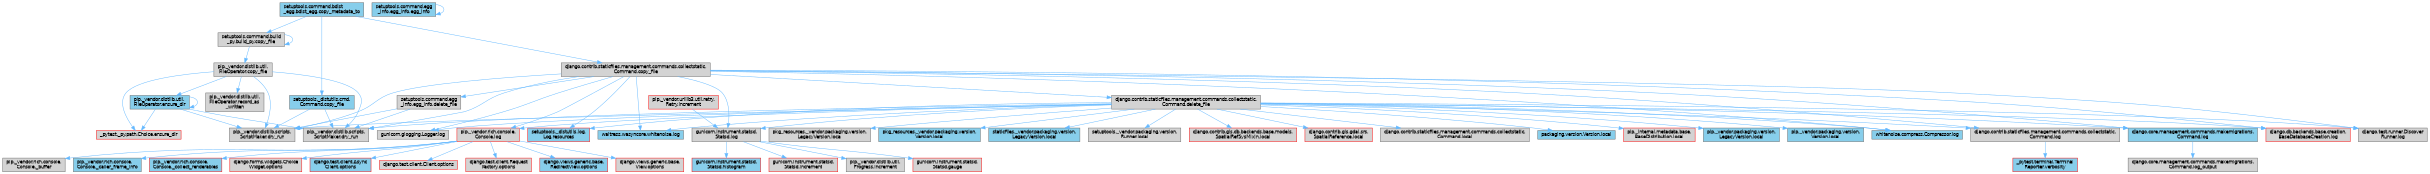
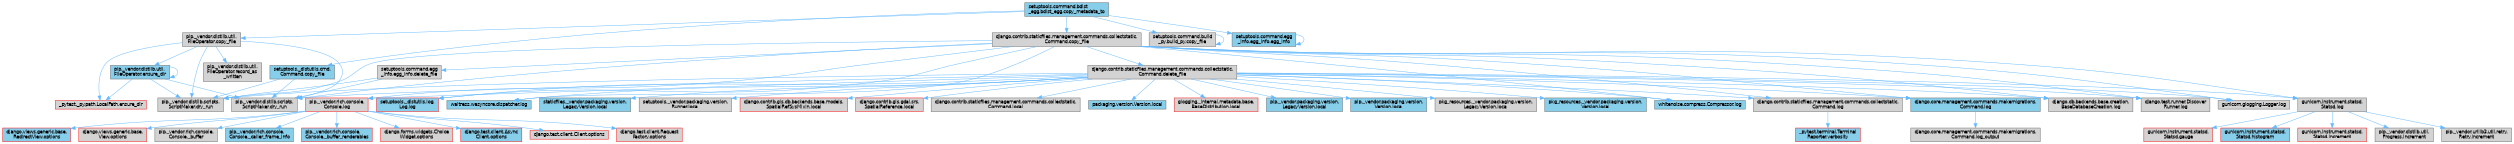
none -> (1168, 24)
(248, 52) -> (635, 25)
(684, 102) -> (2477, 135)
(708, 121) -> (2402, 119)
(139, 135) -> (101, 105)
(559, 135) -> (407, 105)
(641, 135) -> (489, 105)
(1659, 135) -> (1216, 105)
(2308, 135) -> (2091, 105)
(186, 165) -> (337, 135)
